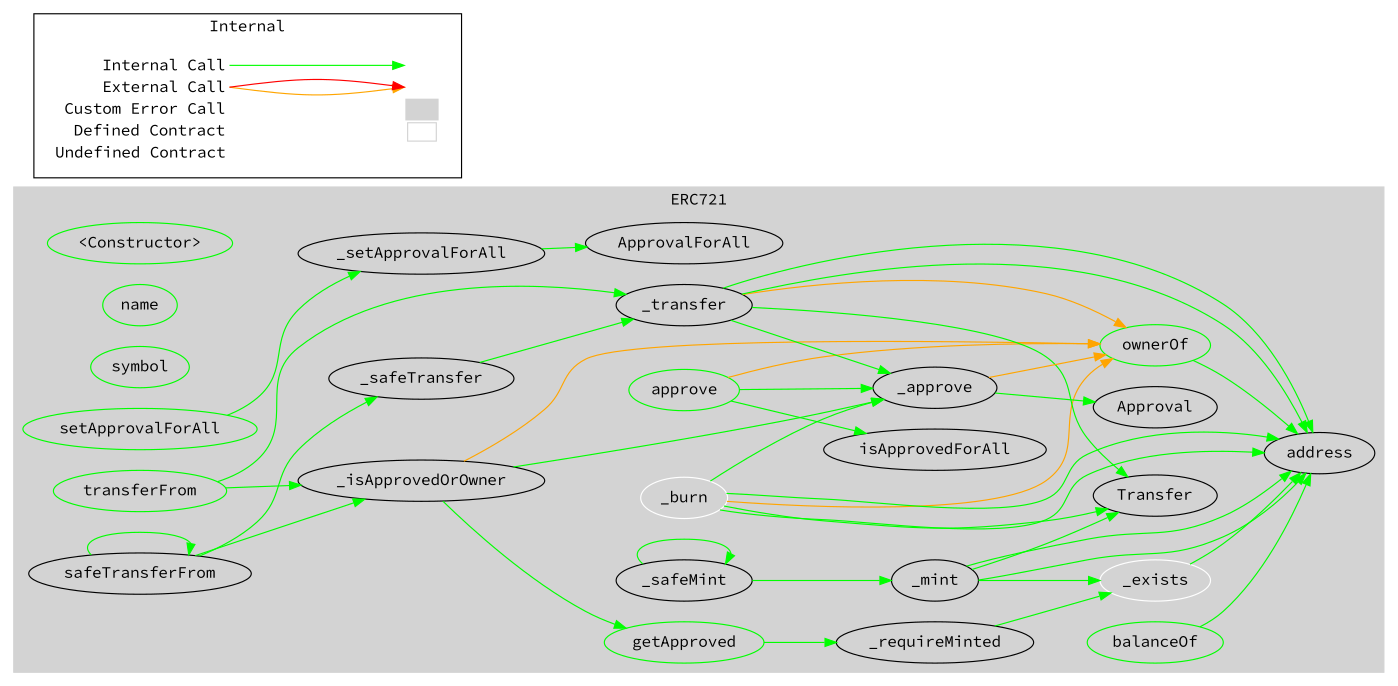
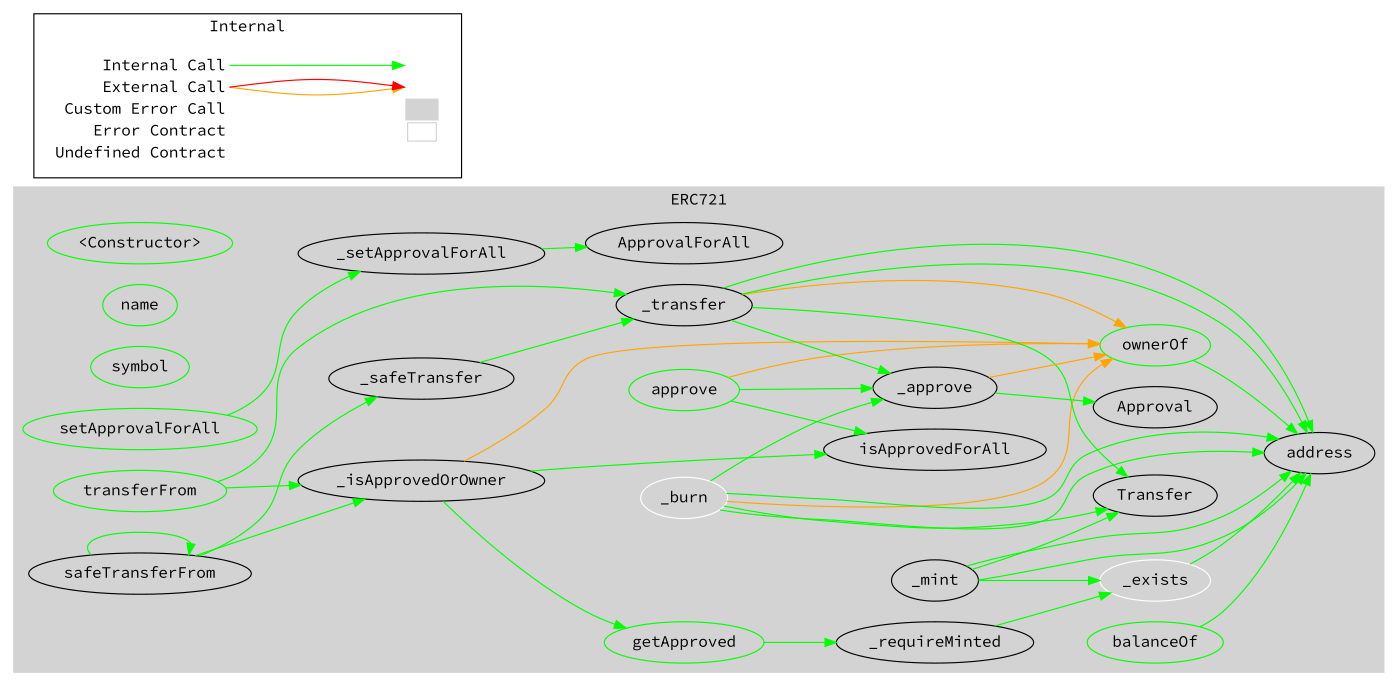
(150, 131) -> (160, 131)
(693, 437) -> (673, 462)
(684, 580) -> none
